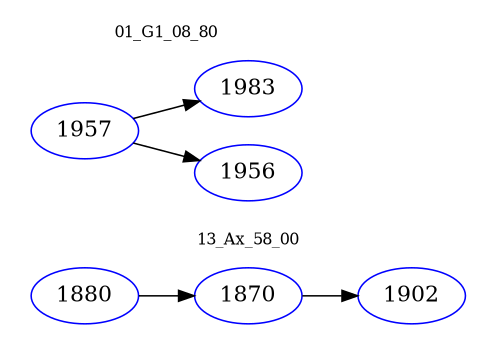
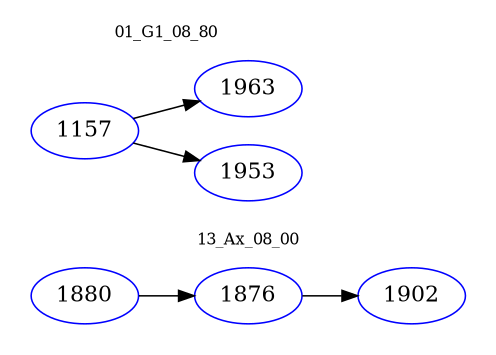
(248, 89) -> (248, 89)
(85, 131) -> (85, 131)
(248, 173) -> (248, 173)
(248, 241) -> (248, 241)
(248, 296) -> (248, 296)
